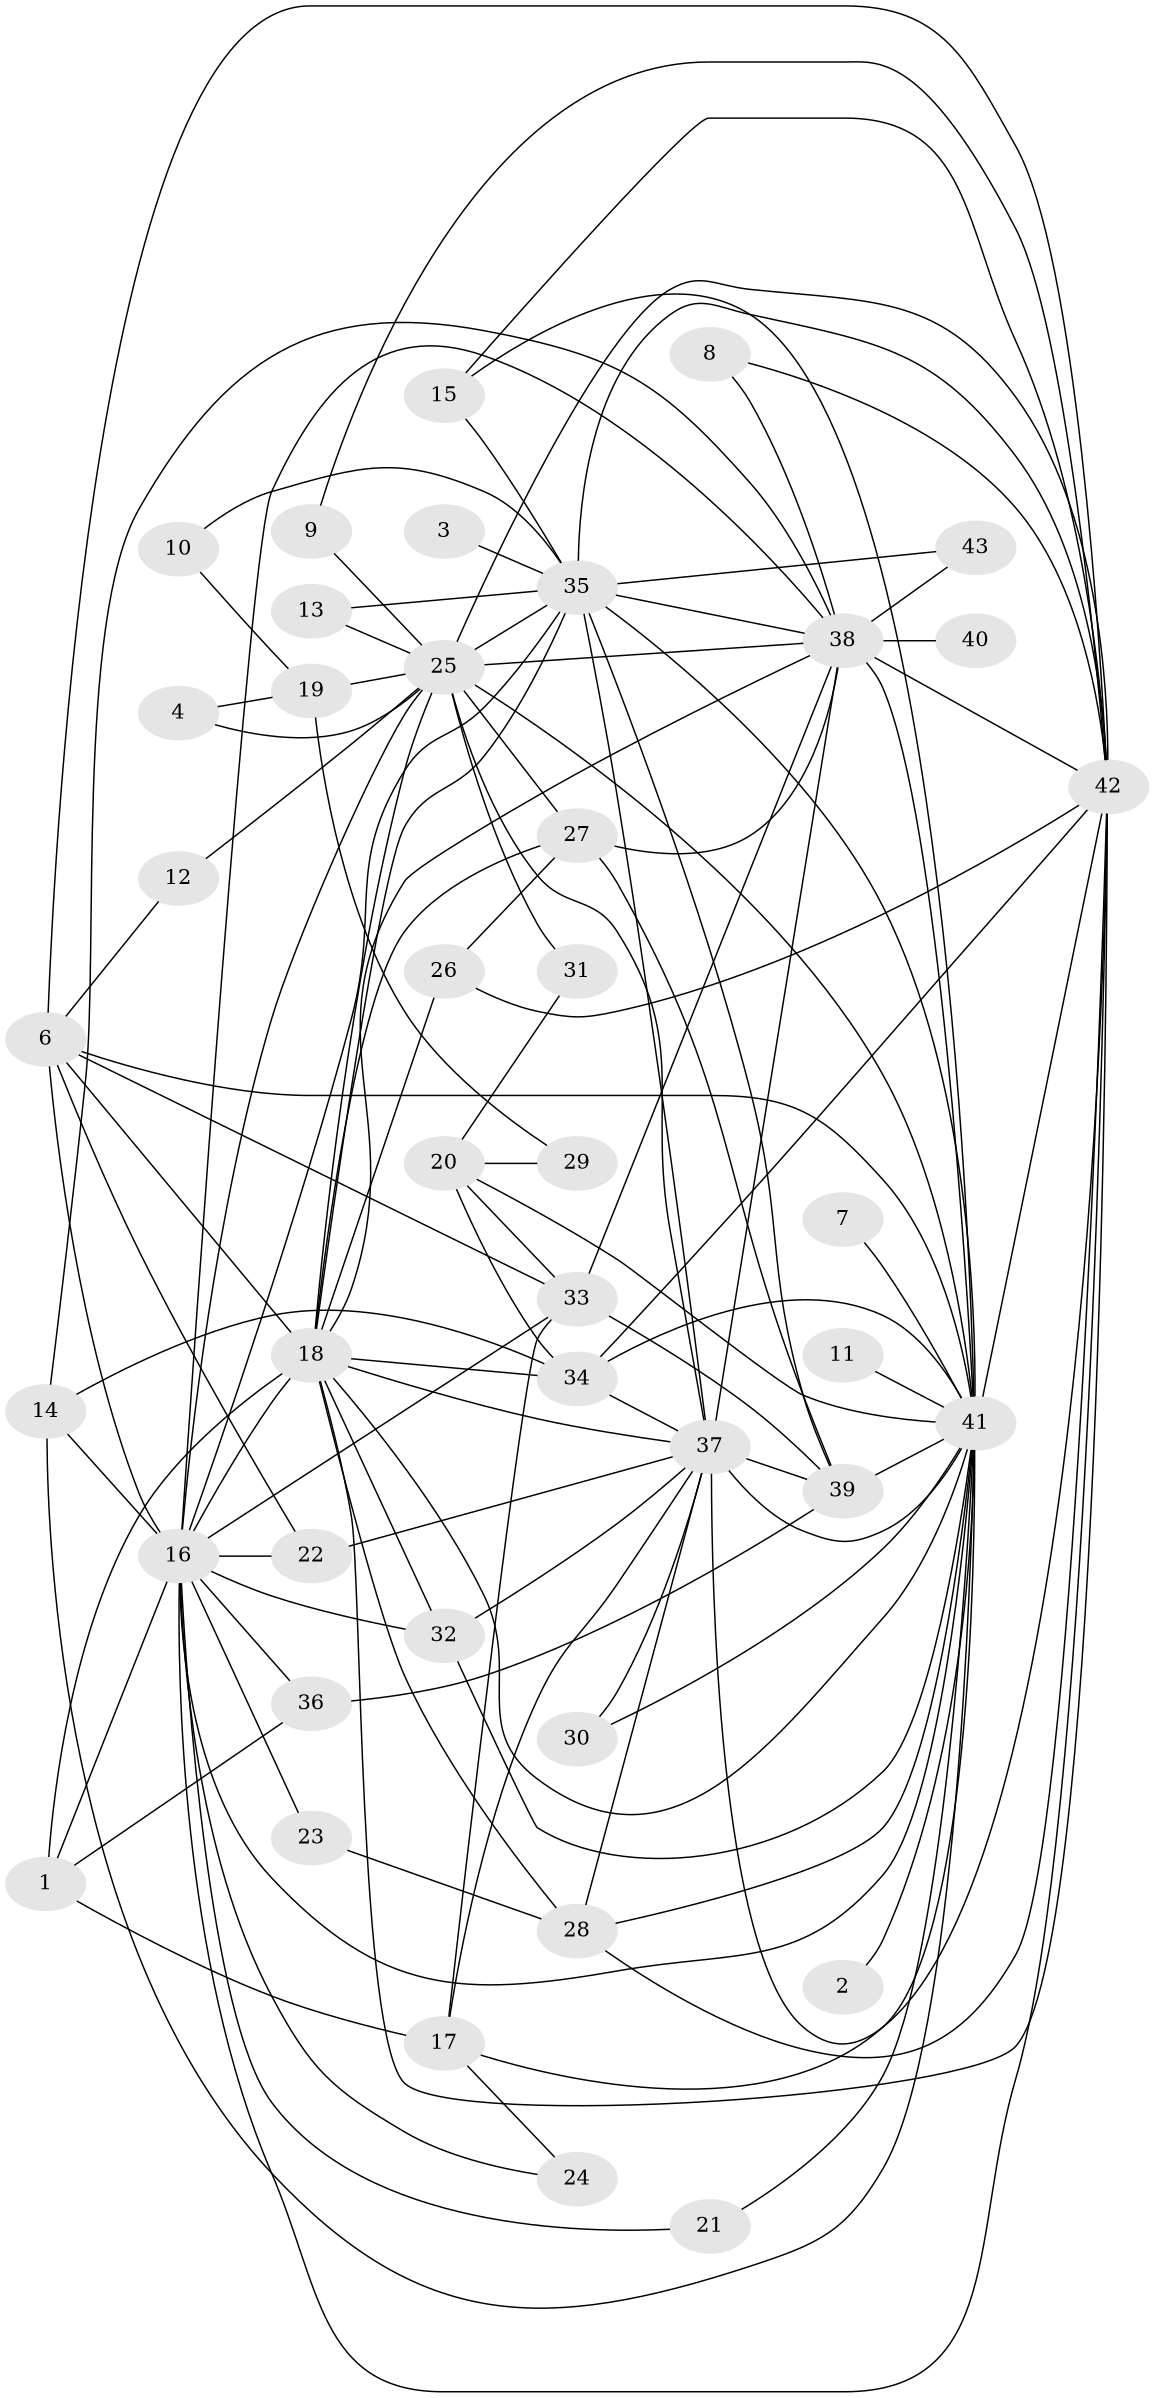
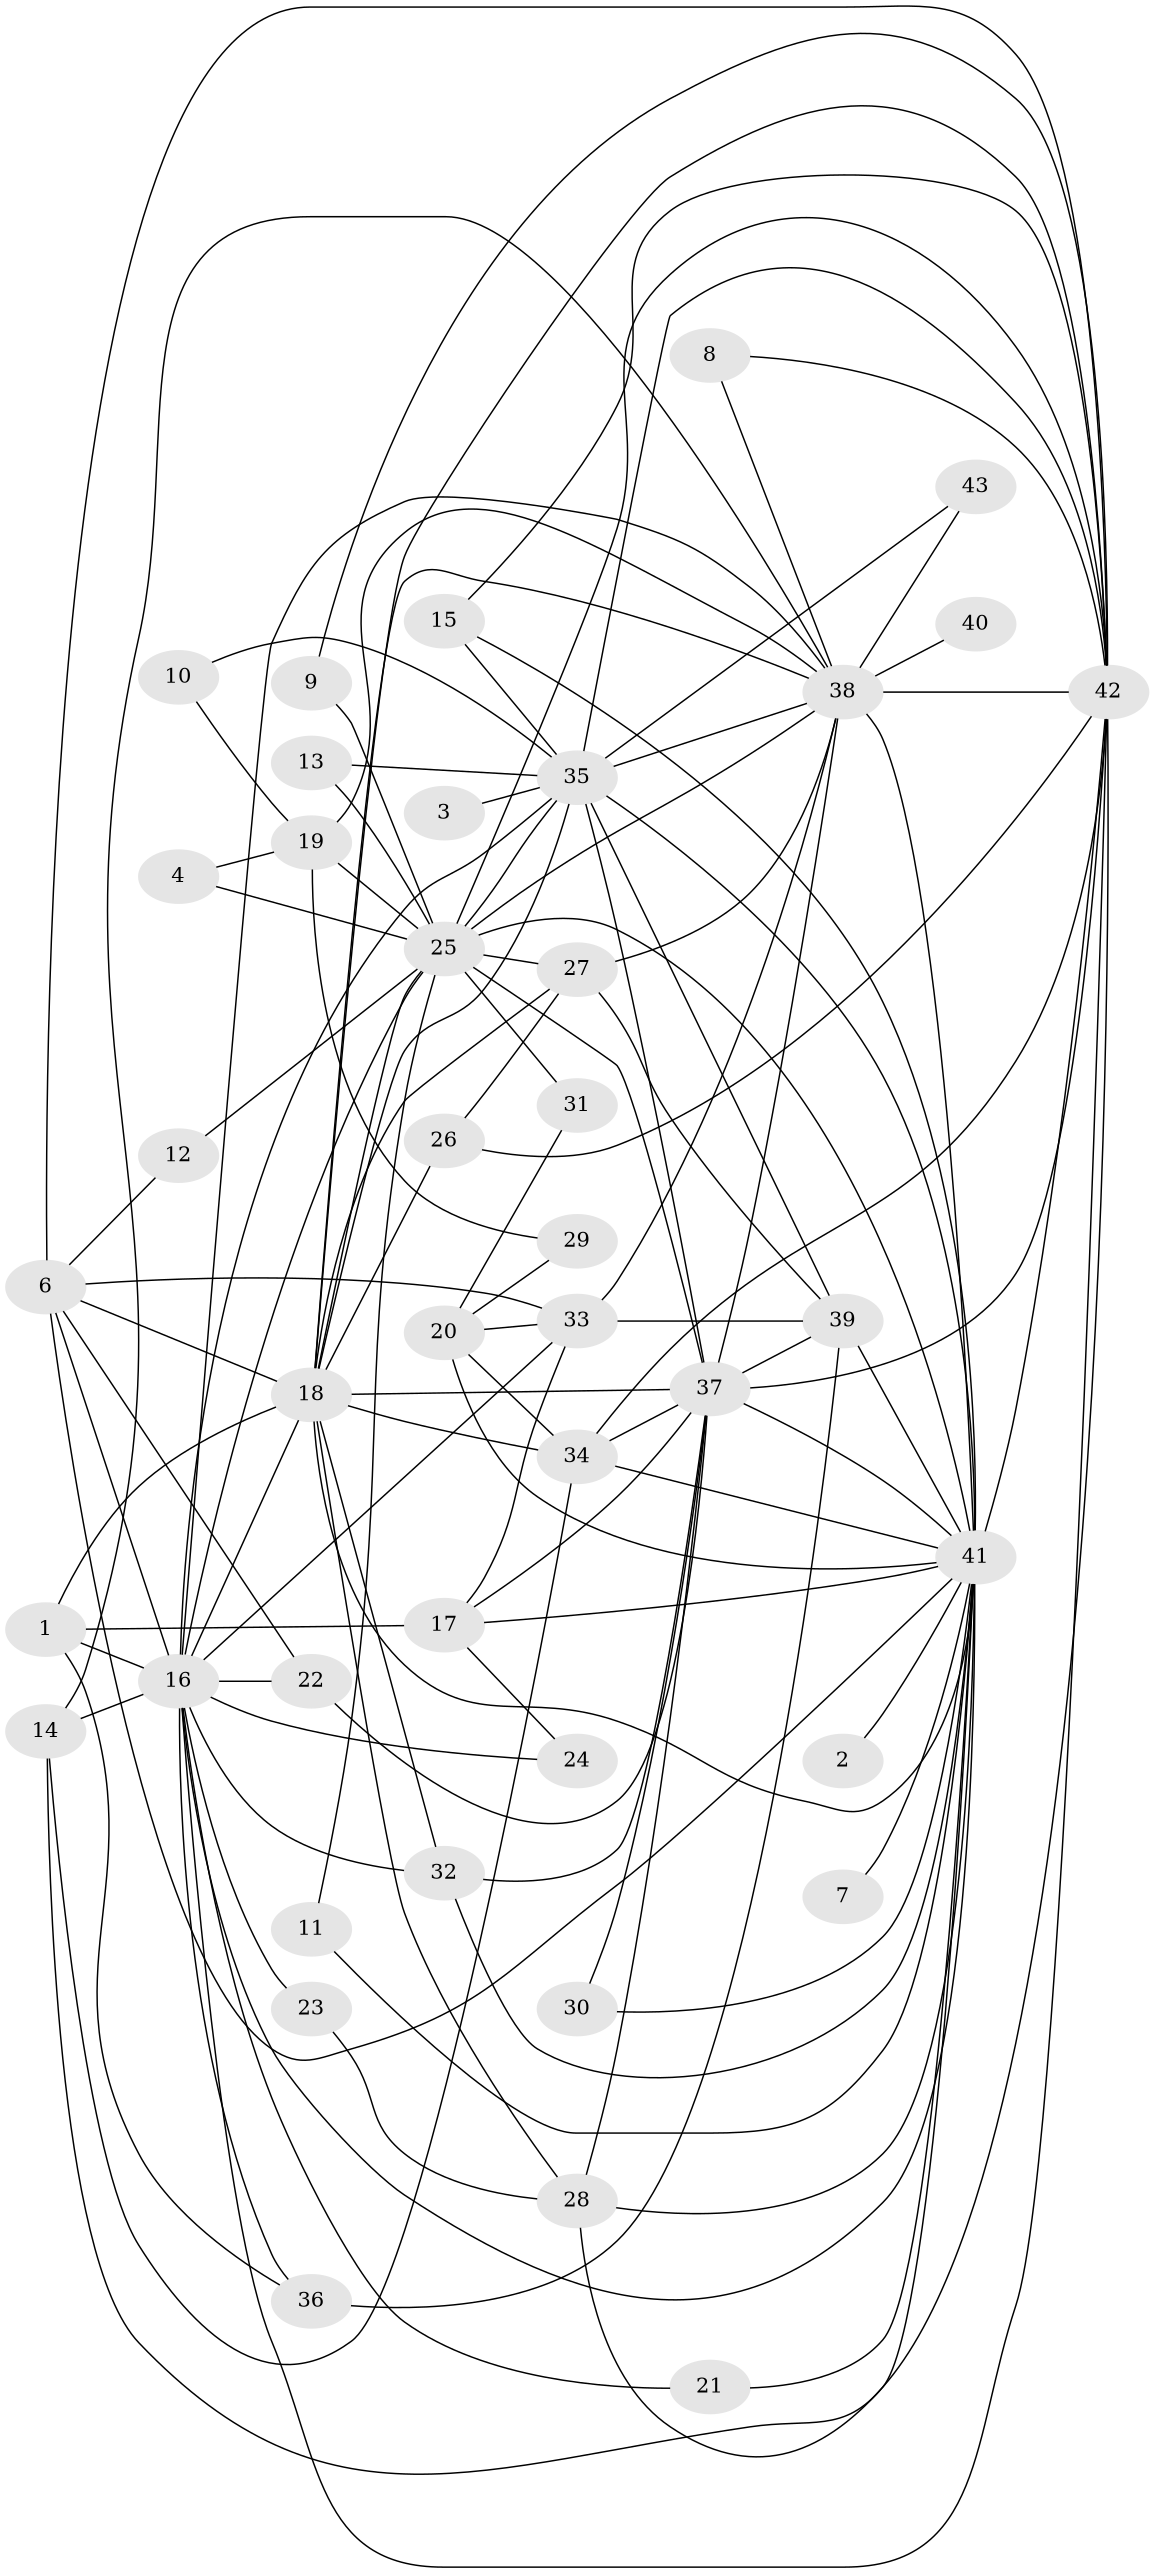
none -> (472, 510)
none -> (374, 1438)
